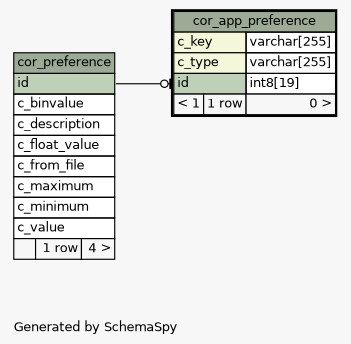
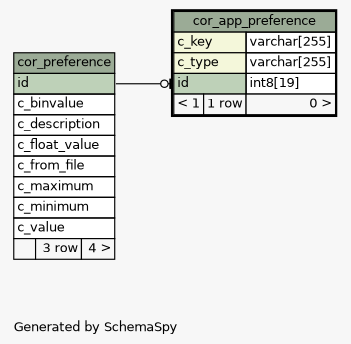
(60, 248) -> (60, 248)
